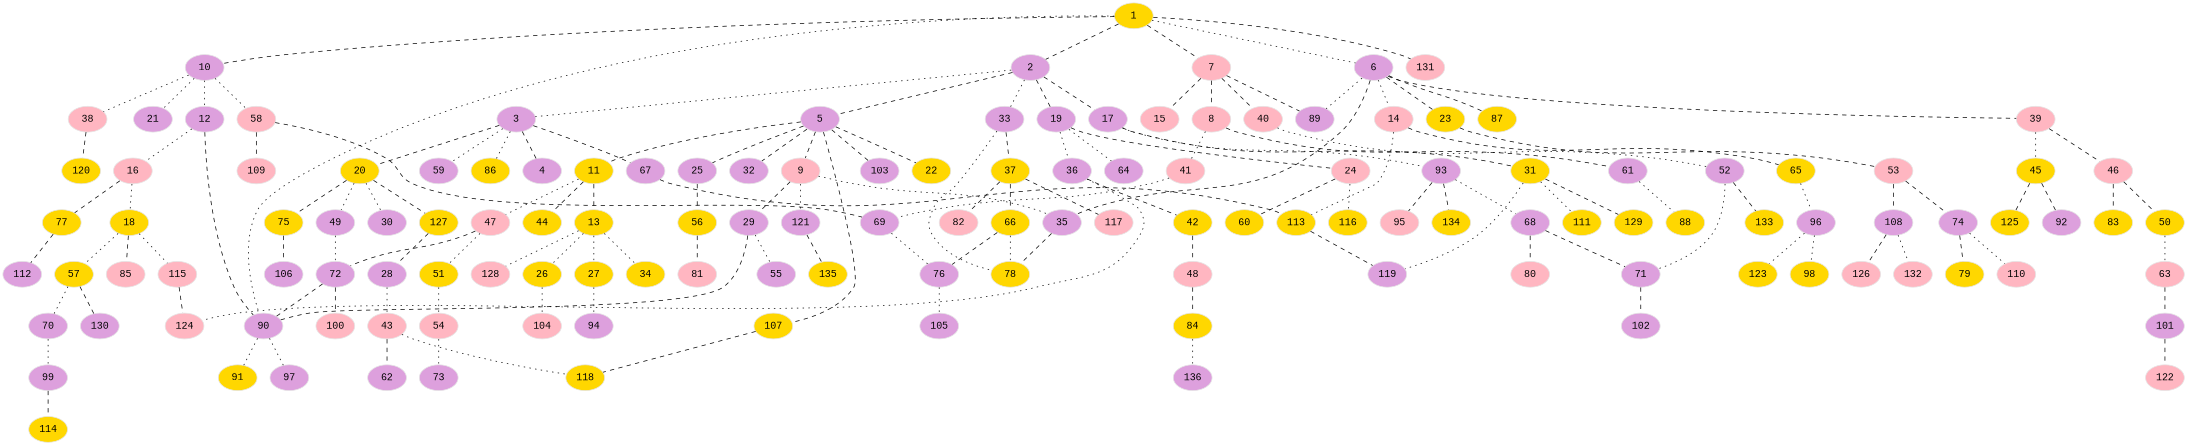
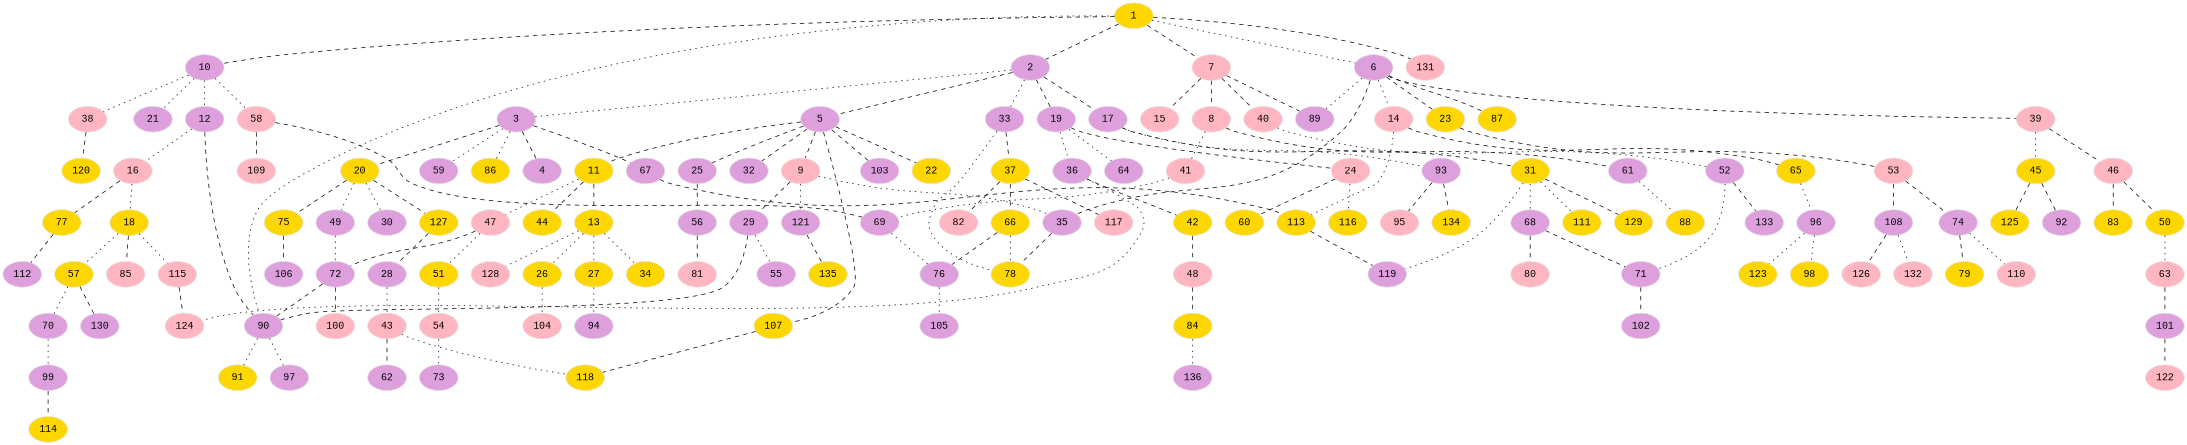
(1486, 197) -> (1530, 197)
(697, 223) -> (697, 223)
(1764, 223) -> (1764, 223)
